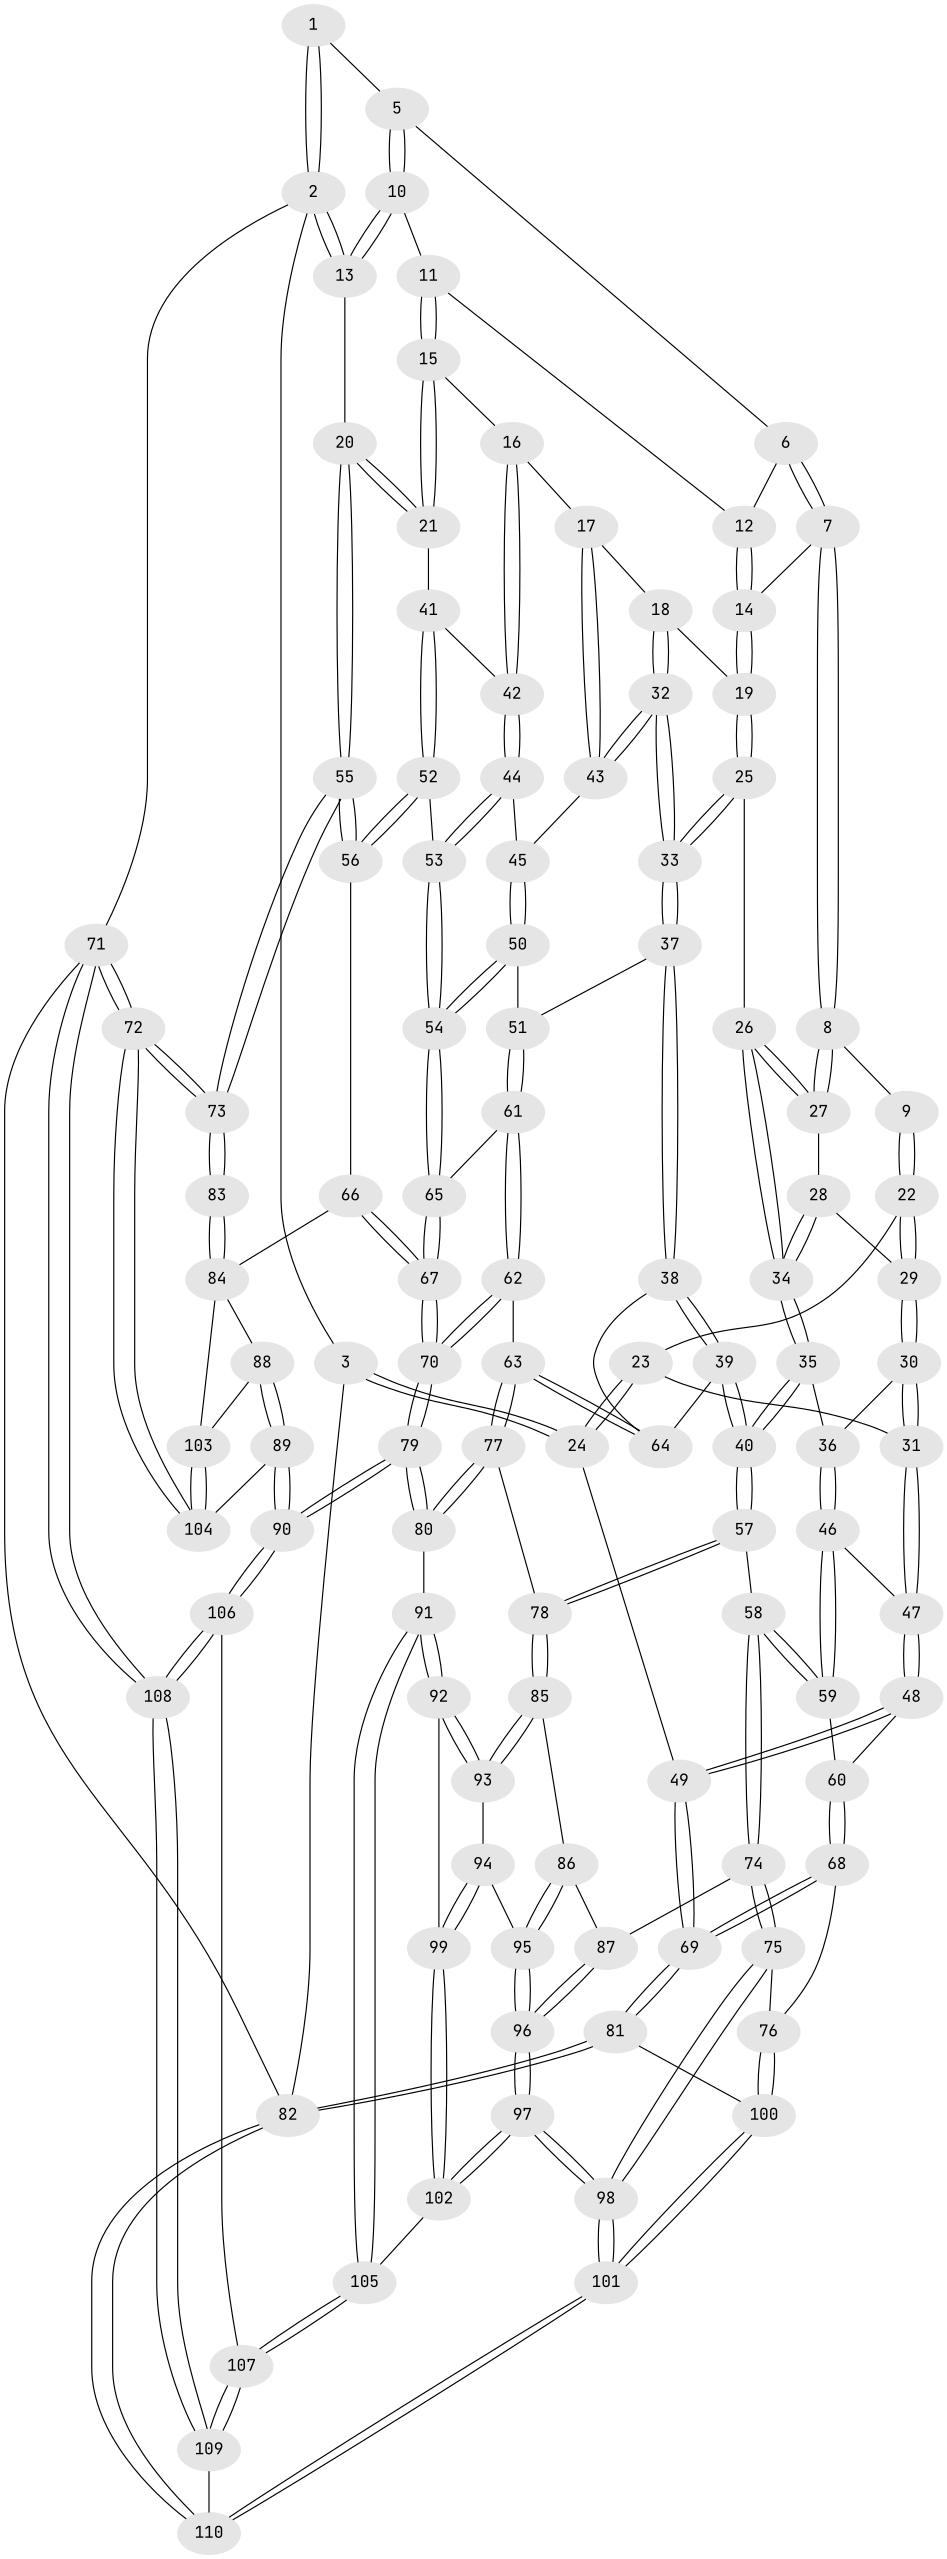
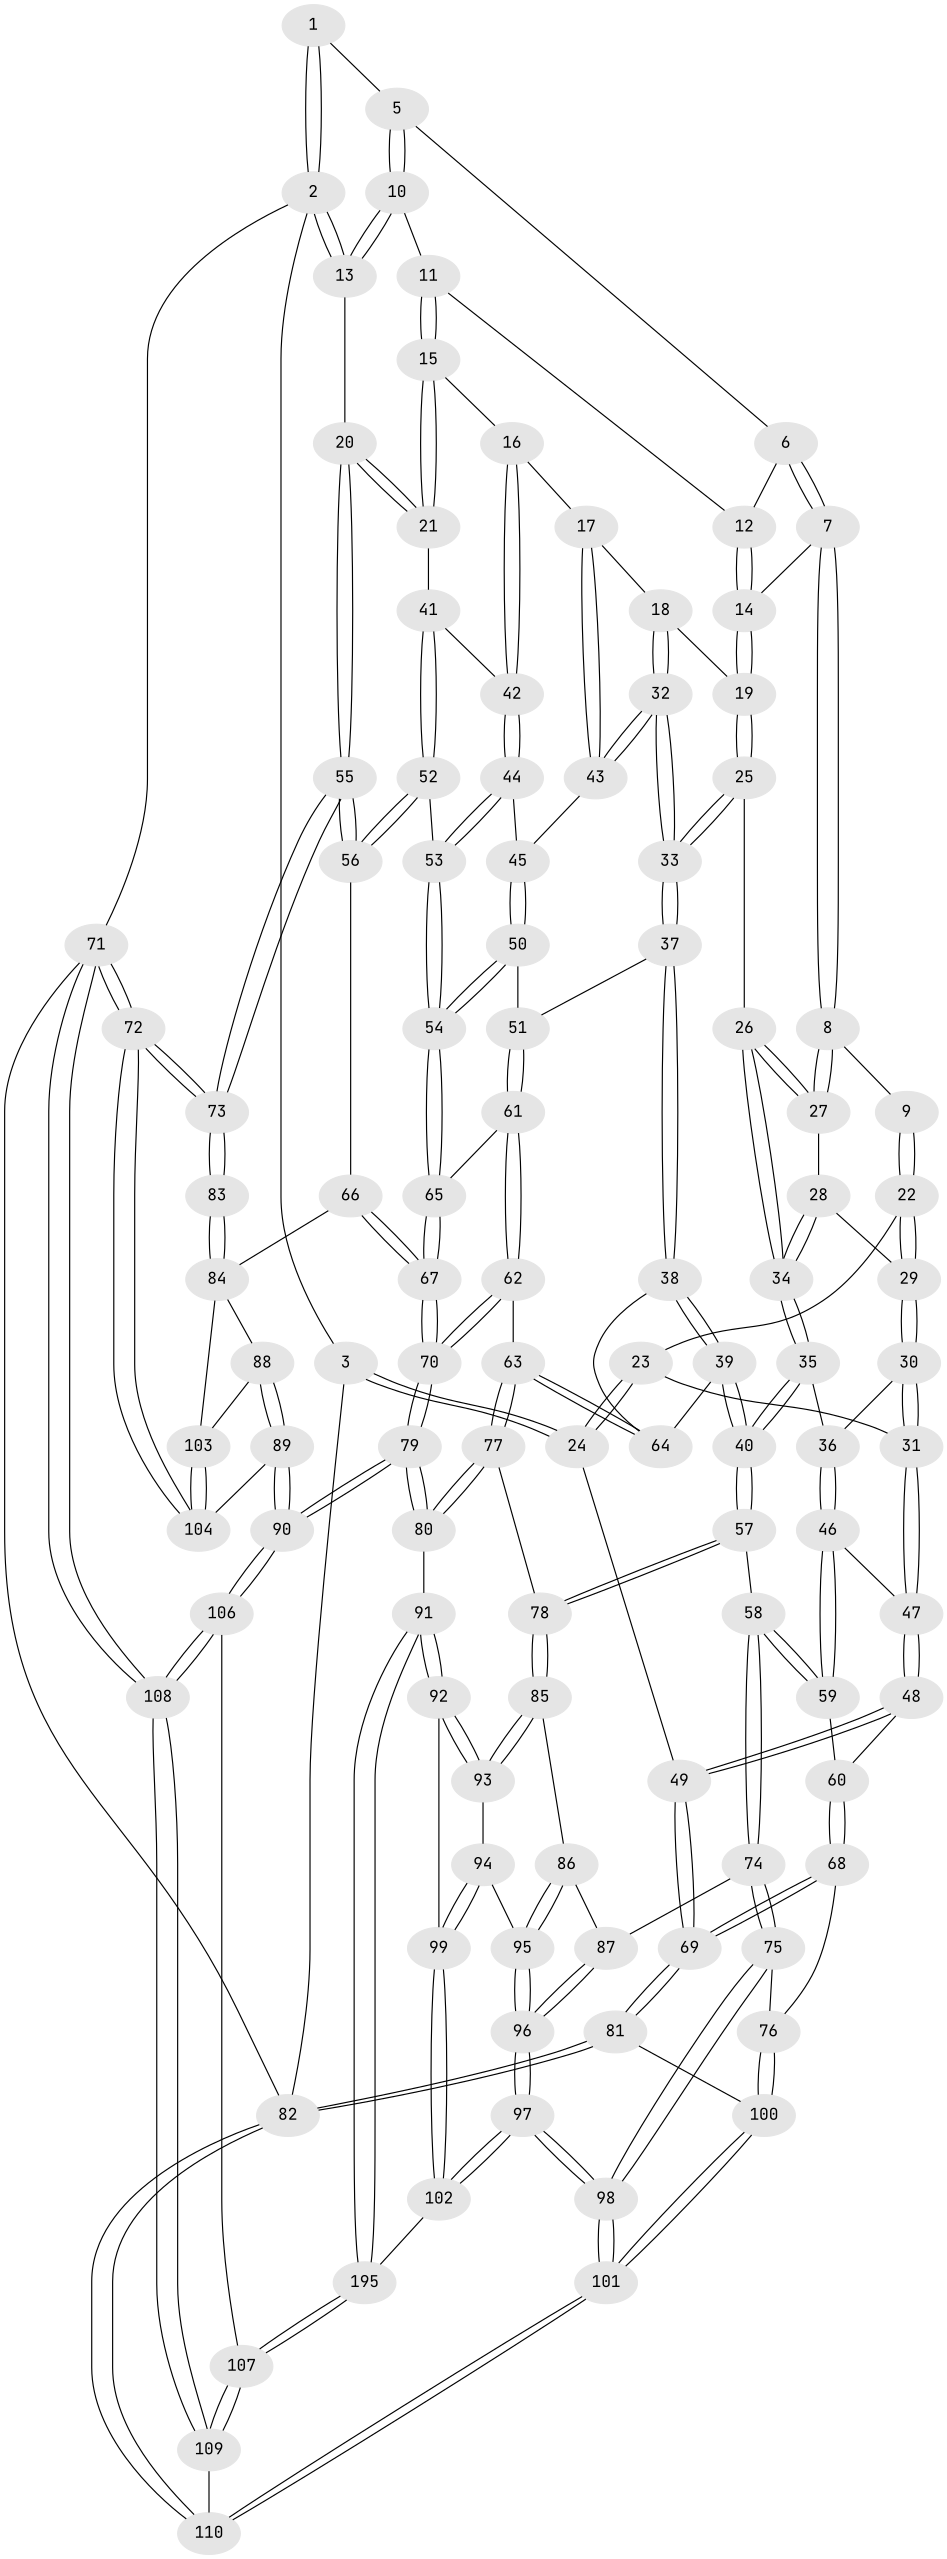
(365, 2283) -> (365, 2283)
